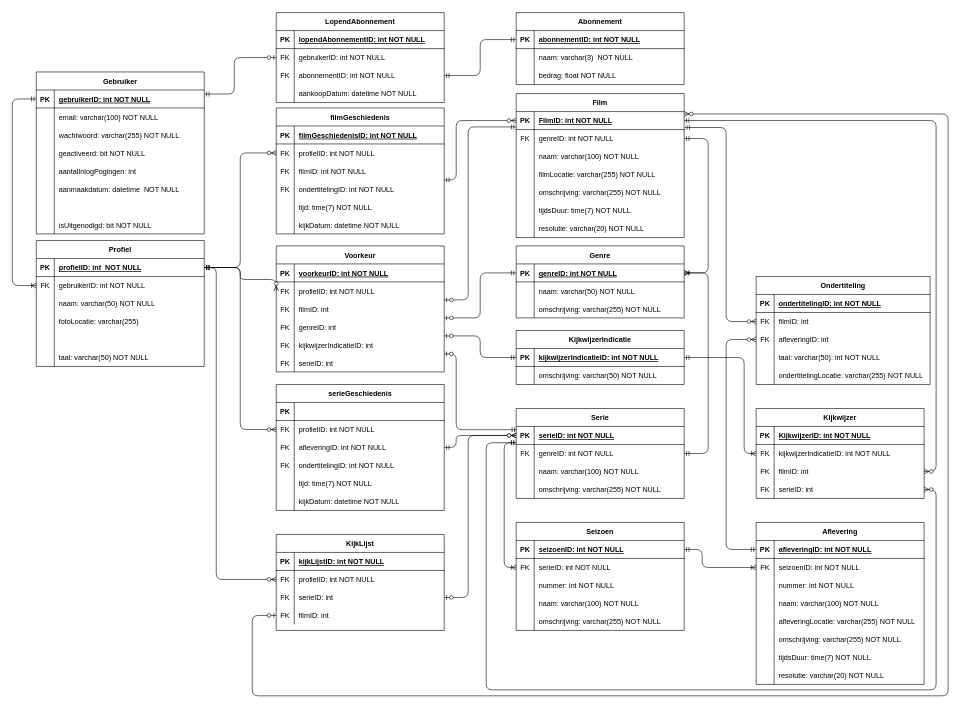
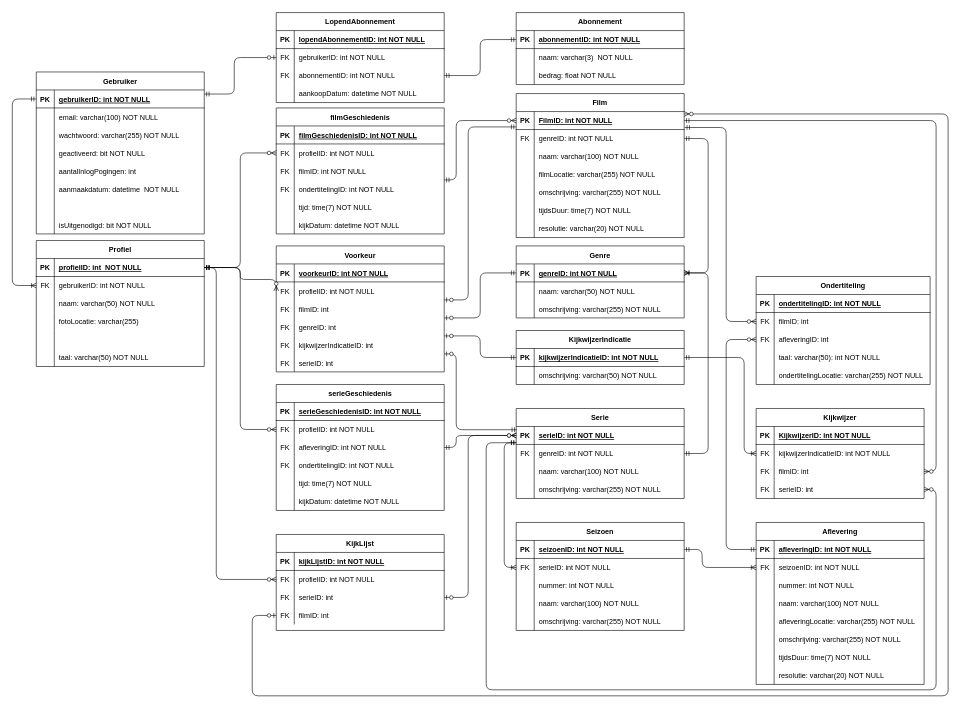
none -> (369, 411)
